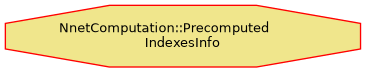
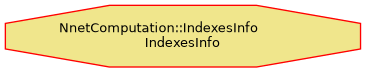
(183, 36) -> (183, 36)
